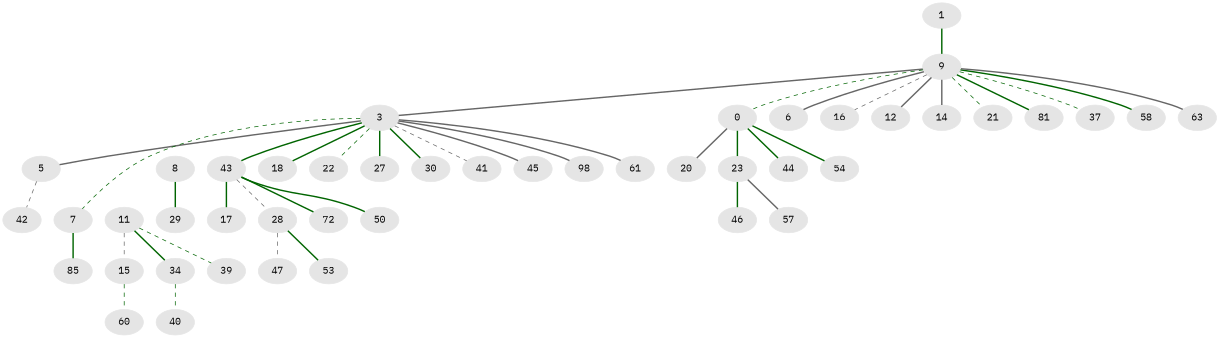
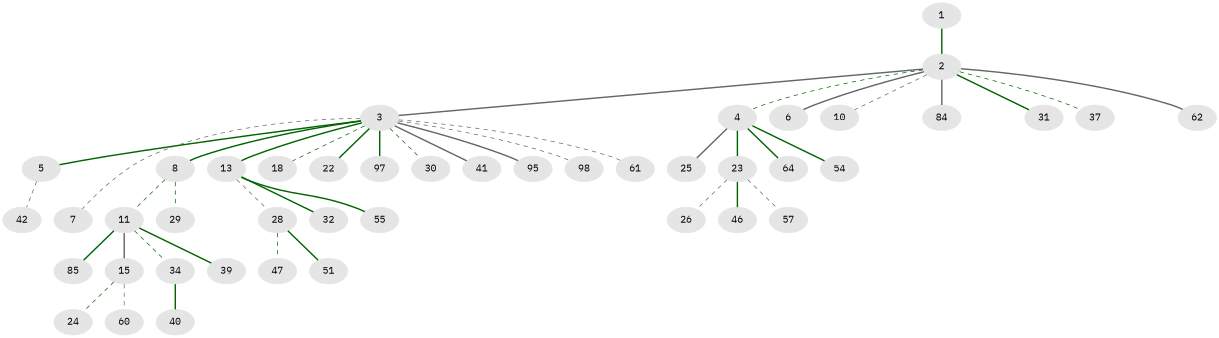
(942, 67) -> (942, 67)
(737, 118) -> (737, 118)
(840, 118) -> (840, 118)
(891, 118) -> none
(942, 118) -> (942, 118)
(993, 118) -> none
(1044, 118) -> (1044, 118)
(1146, 118) -> none
(1197, 118) -> (1197, 118)
(511, 134) -> (511, 134)
(211, 136) -> (211, 136)
none -> (274, 136)
(485, 136) -> (485, 136)
(210, 141) -> (210, 141)
(329, 143) -> (329, 143)
(354, 143) -> (354, 143)
(405, 143) -> (405, 143)
(431, 143) -> (431, 143)
(226, 169) -> (226, 169)
(380, 169) -> (380, 169)
(533, 169) -> (533, 169)
(686, 169) -> (686, 169)
(789, 169) -> (789, 169)
none -> (150, 194)
(763, 194) -> (763, 194)
(175, 195) -> (175, 195)
(226, 220) -> none
(329, 220) -> (329, 220)
(380, 220) -> (380, 220)
none -> (686, 220)
(150, 245) -> (150, 245)
(73, 246) -> (99, 245)
(124, 246) -> (124, 246)
(175, 246) -> (175, 246)
(278, 246) -> (278, 246)
(329, 271) -> (329, 271)
(124, 297) -> (124, 297)
(175, 297) -> (175, 297)
none -> (73, 322)
